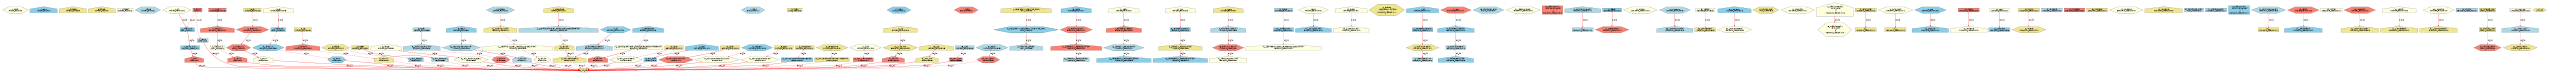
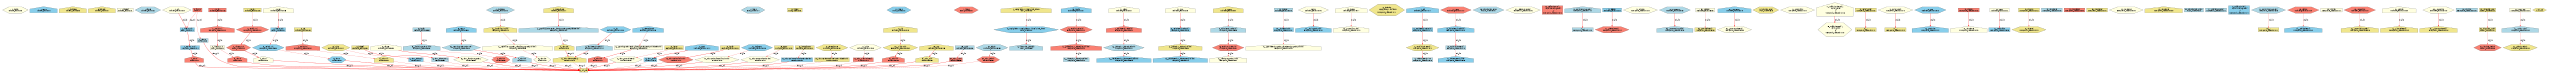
(336, 48) -> (336, 48)
